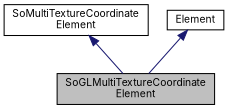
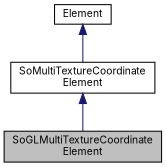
(165, 56) -> (83, 48)
